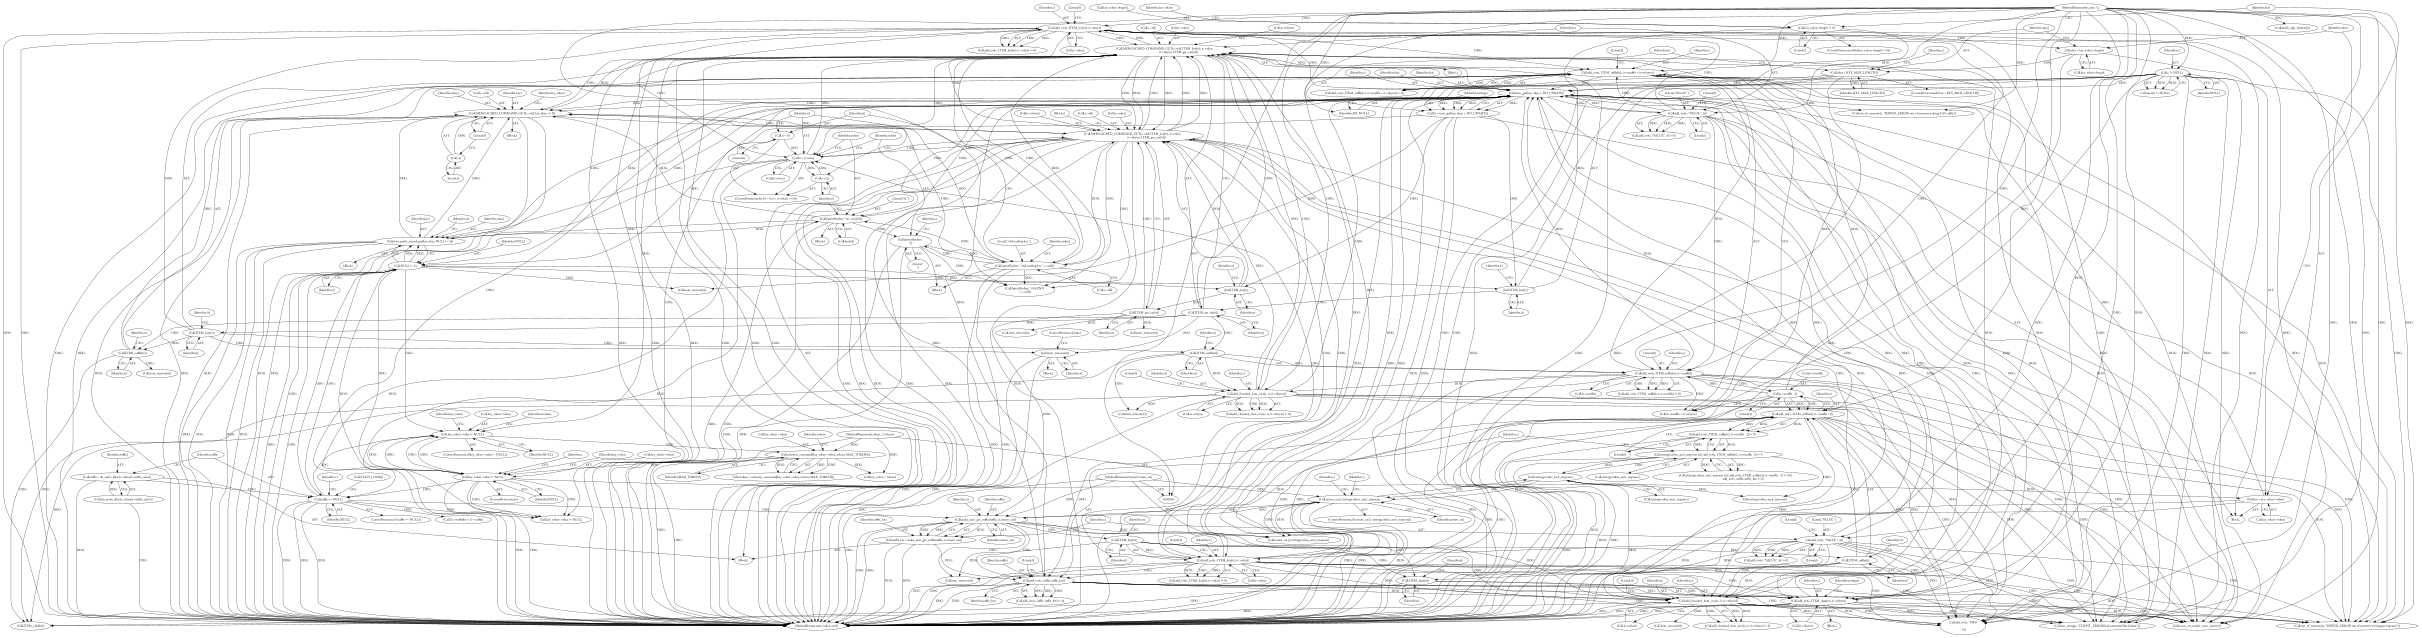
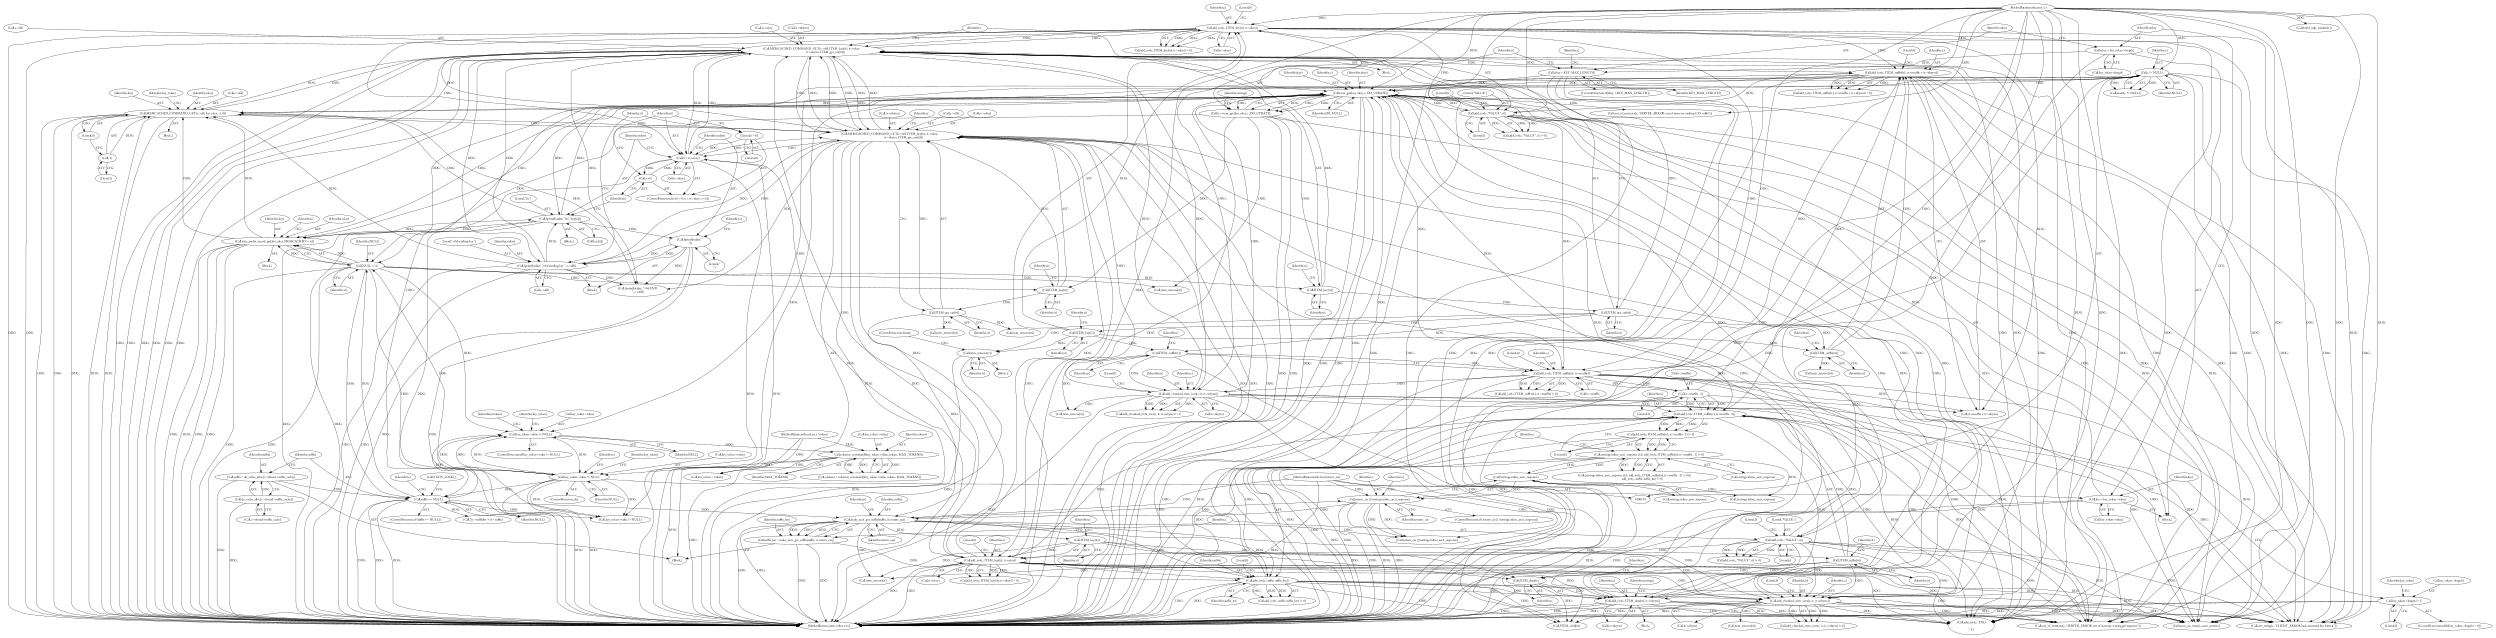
(1640, 9) -> (1670, 10)
(1937, 38) -> none
(1856, 83) -> (1614, 83)
(1060, 113) -> (922, 113)
(783, 136) -> (749, 136)
(420, 241) -> (275, 241)
(1034, 453) -> none
(2021, 496) -> none
none -> (263, 520)
